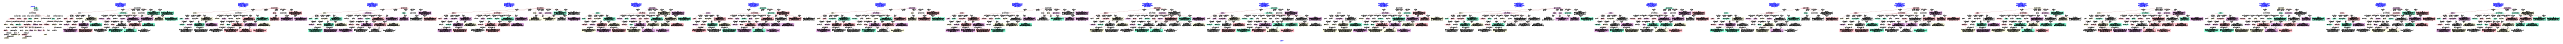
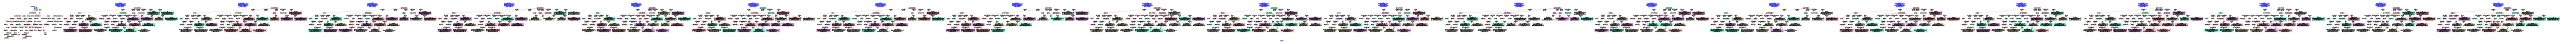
none -> (39, 13)
(47, 30) -> (44, 33)
